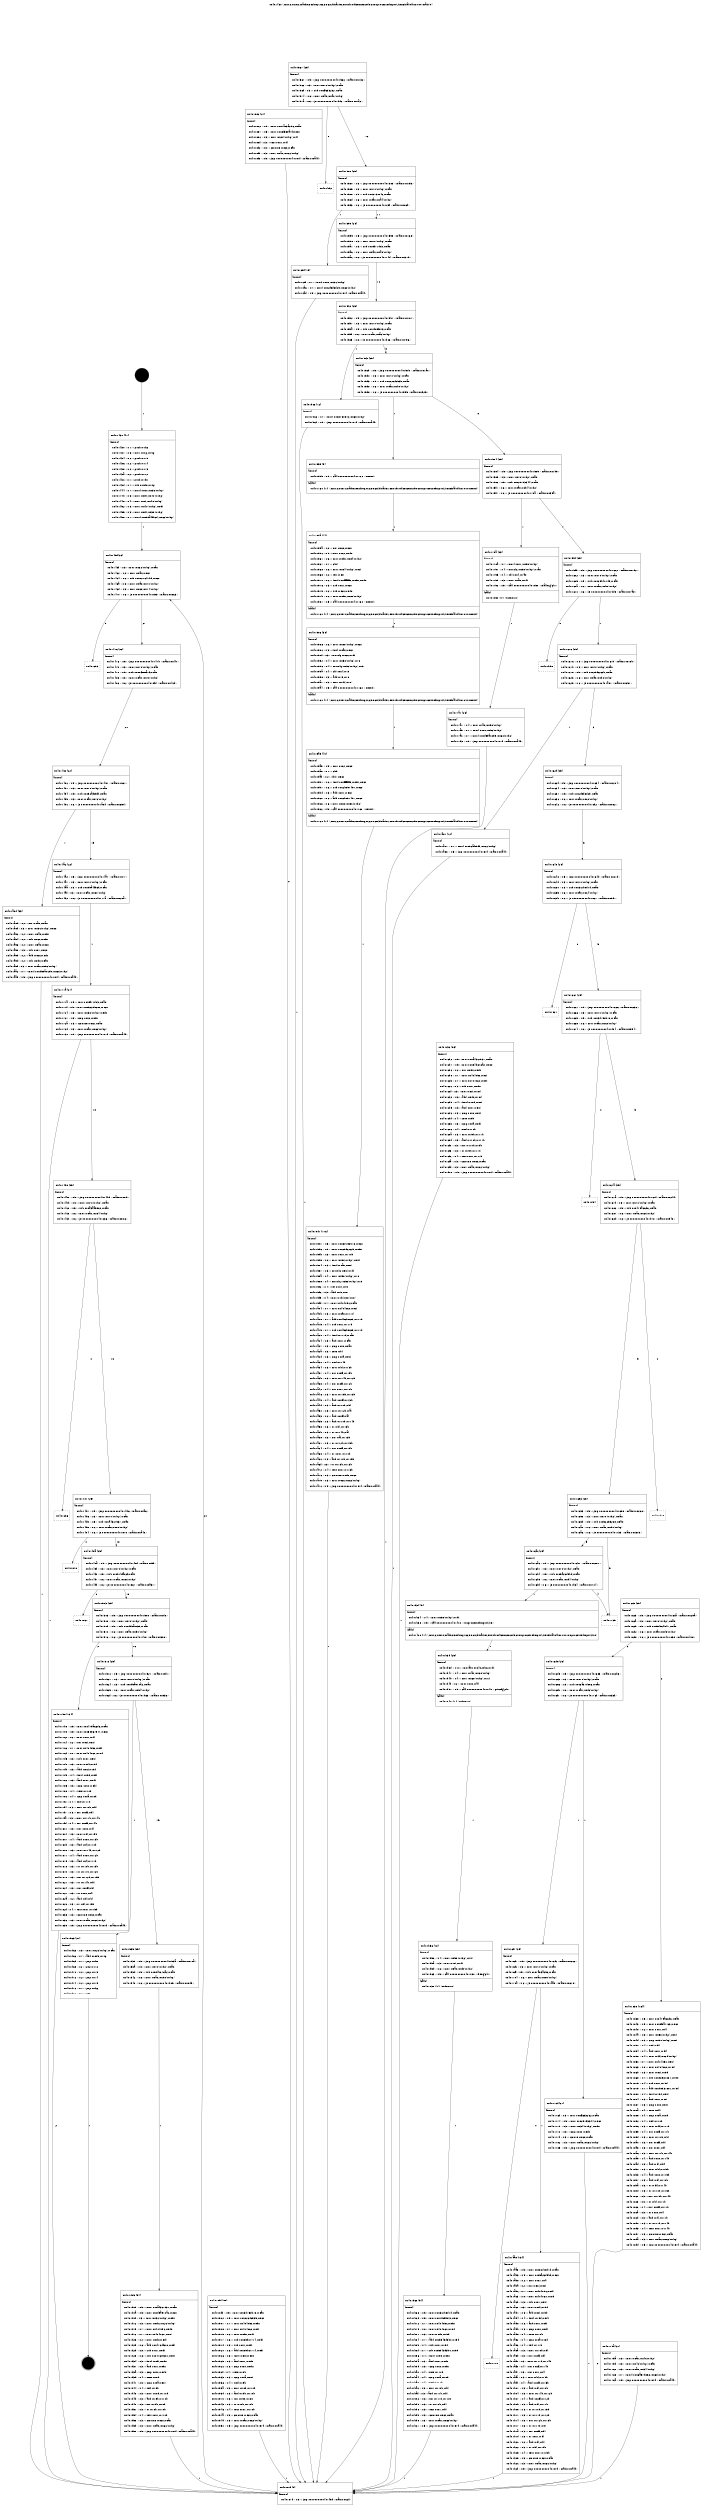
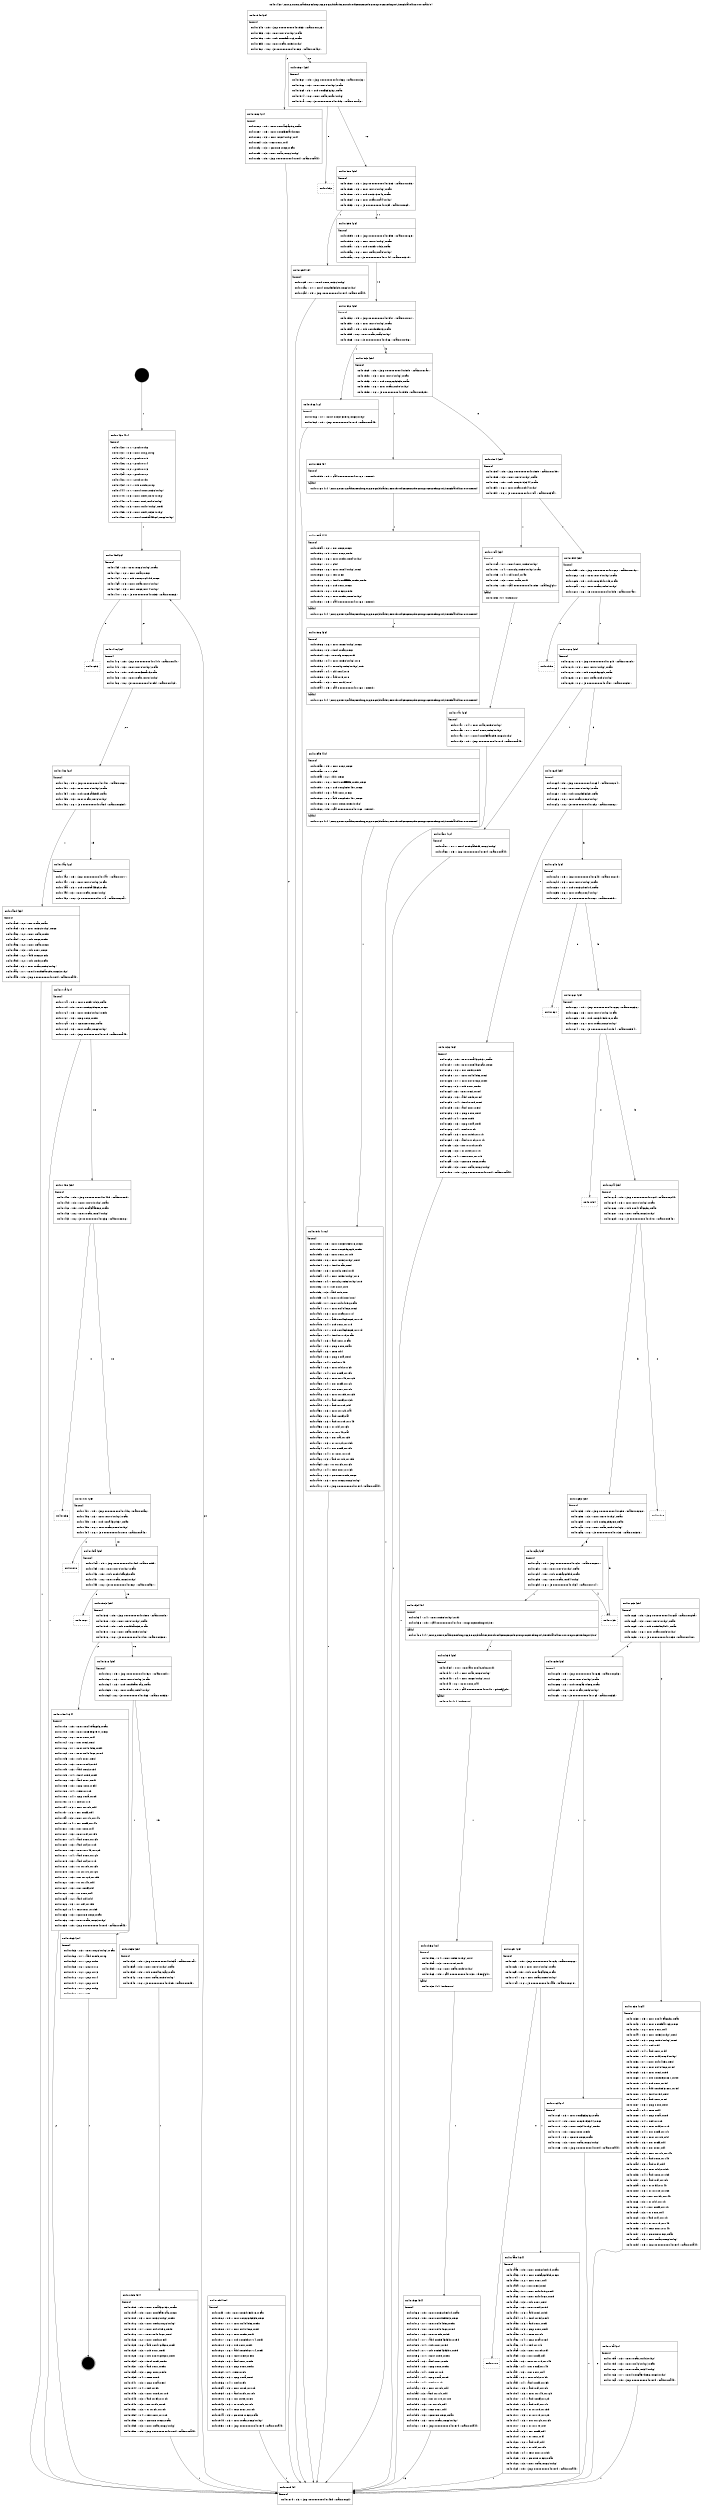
none -> (287, 32)
(393, 726) -> none
none -> (517, 921)
(91, 943) -> none
(404, 2478) -> (404, 2478)
